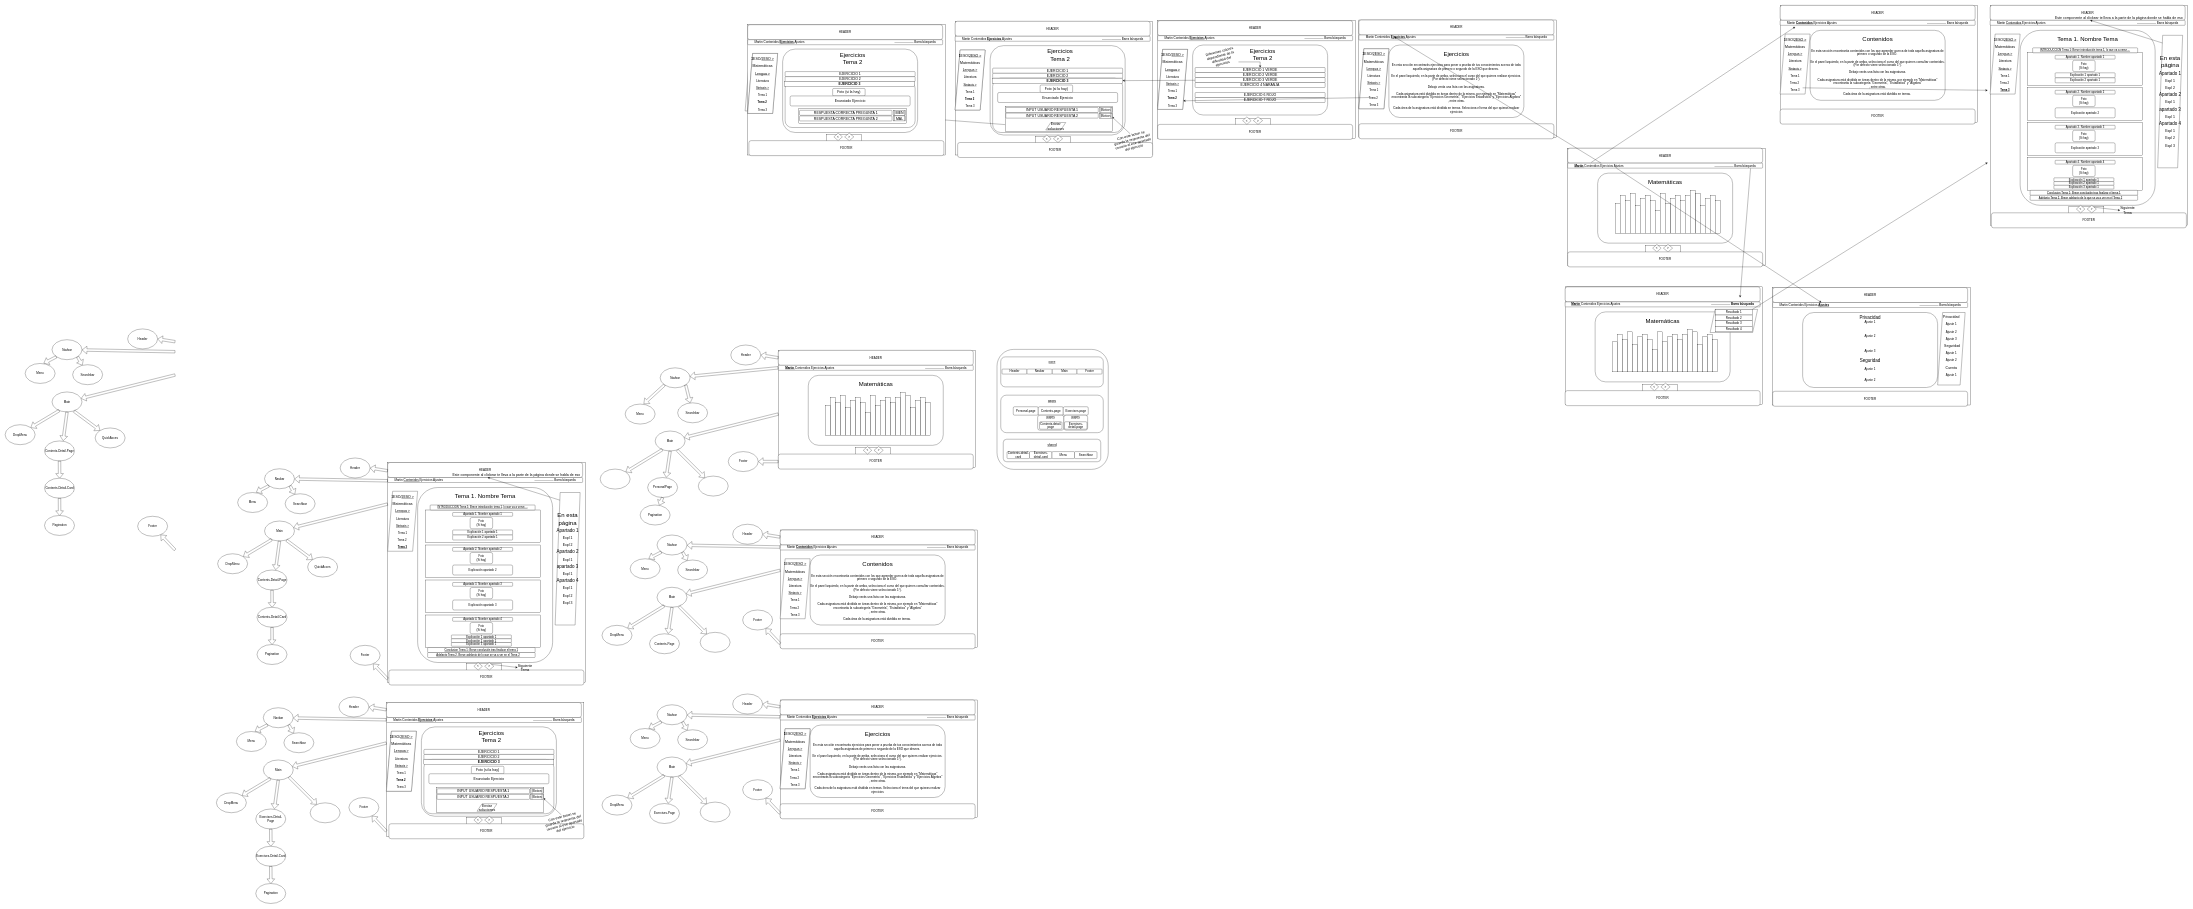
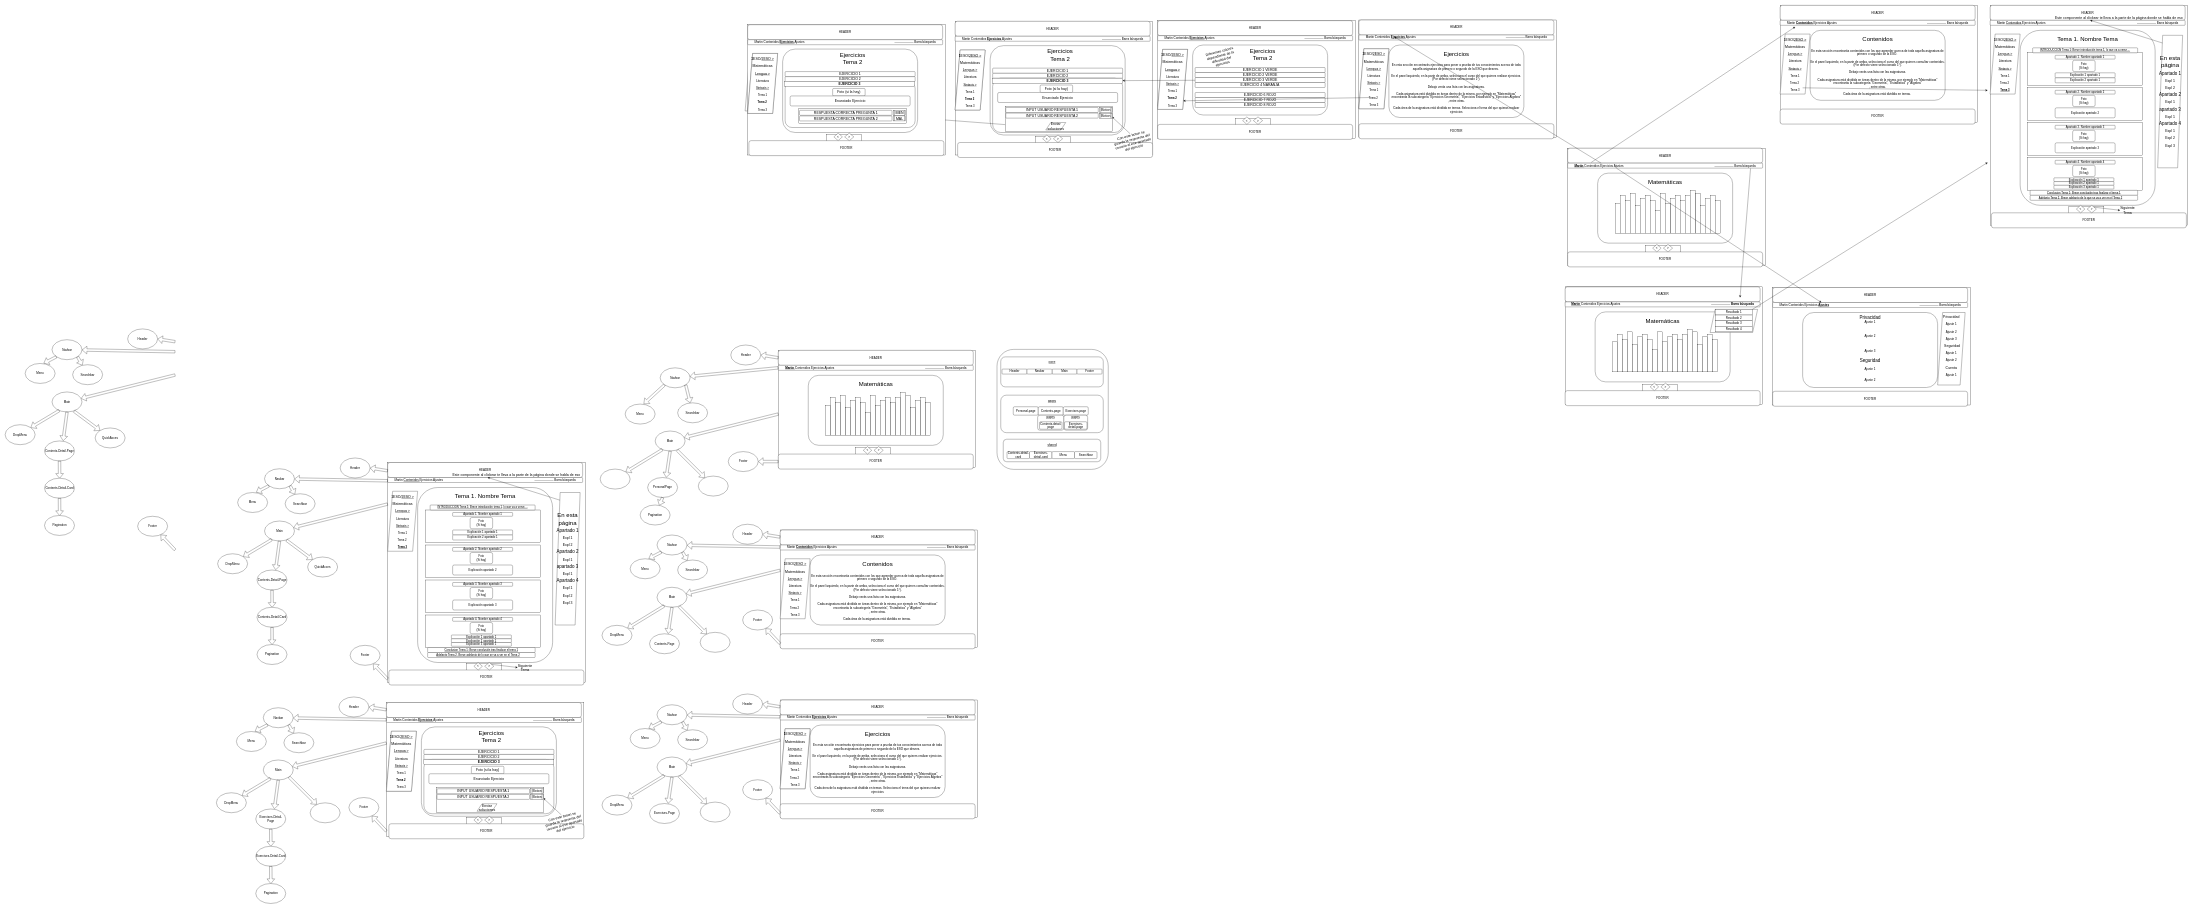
(1260, 64) -> none
none -> (1260, 105)
